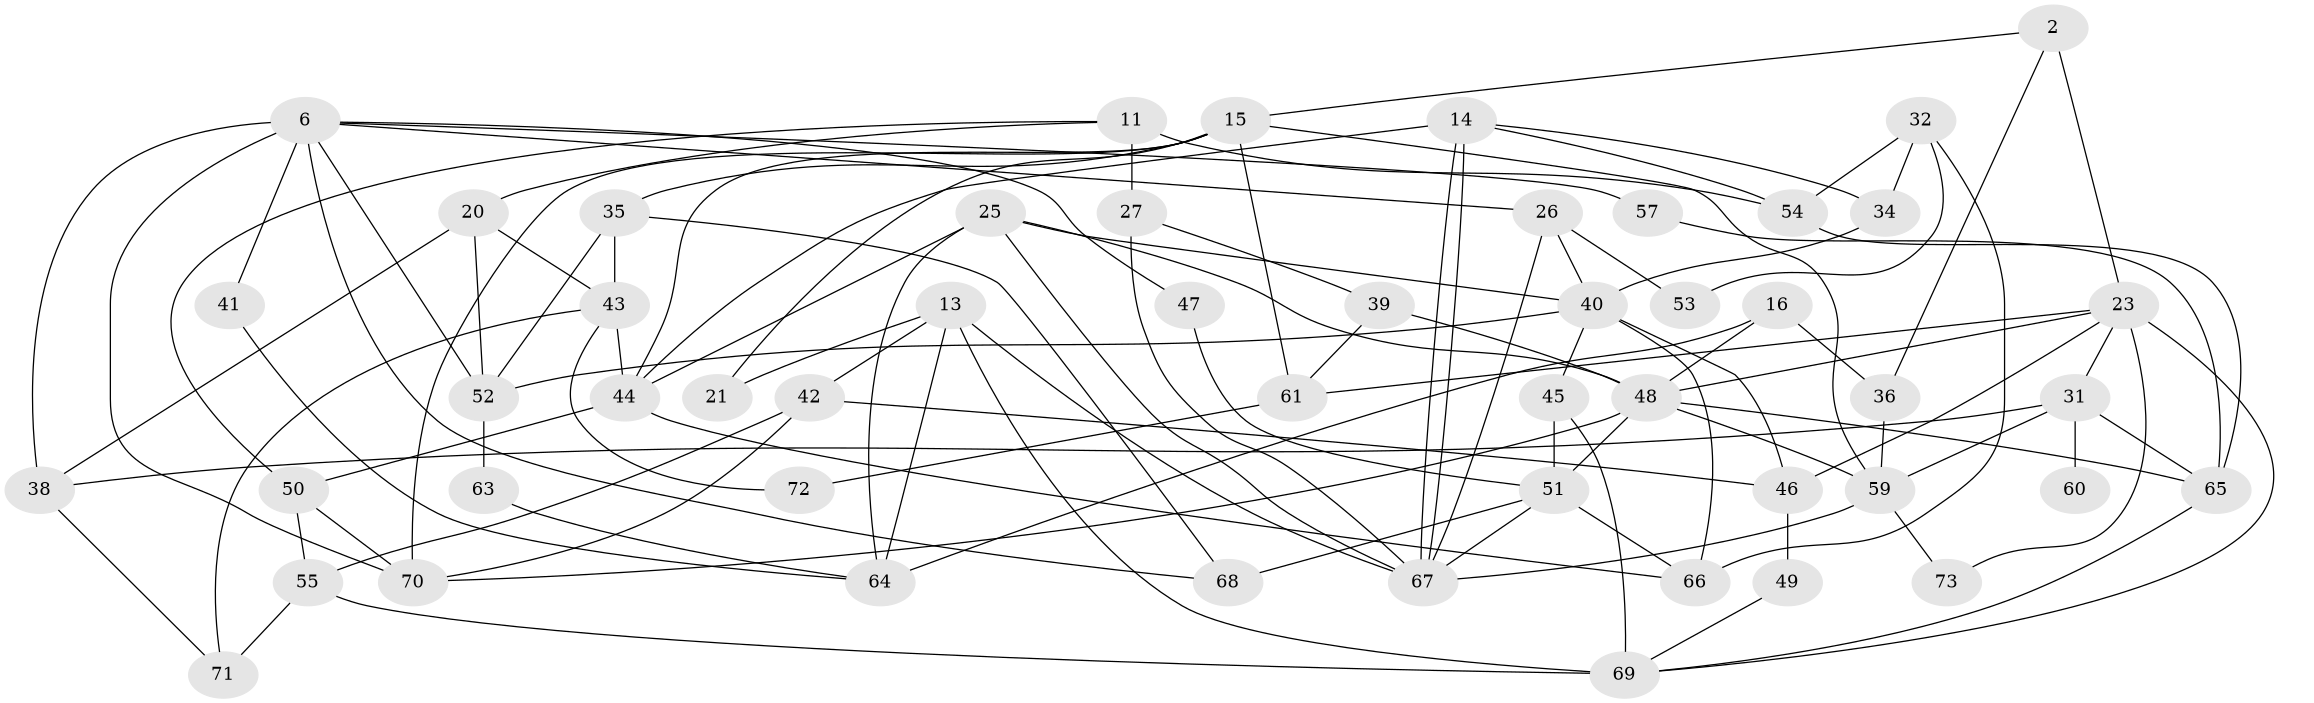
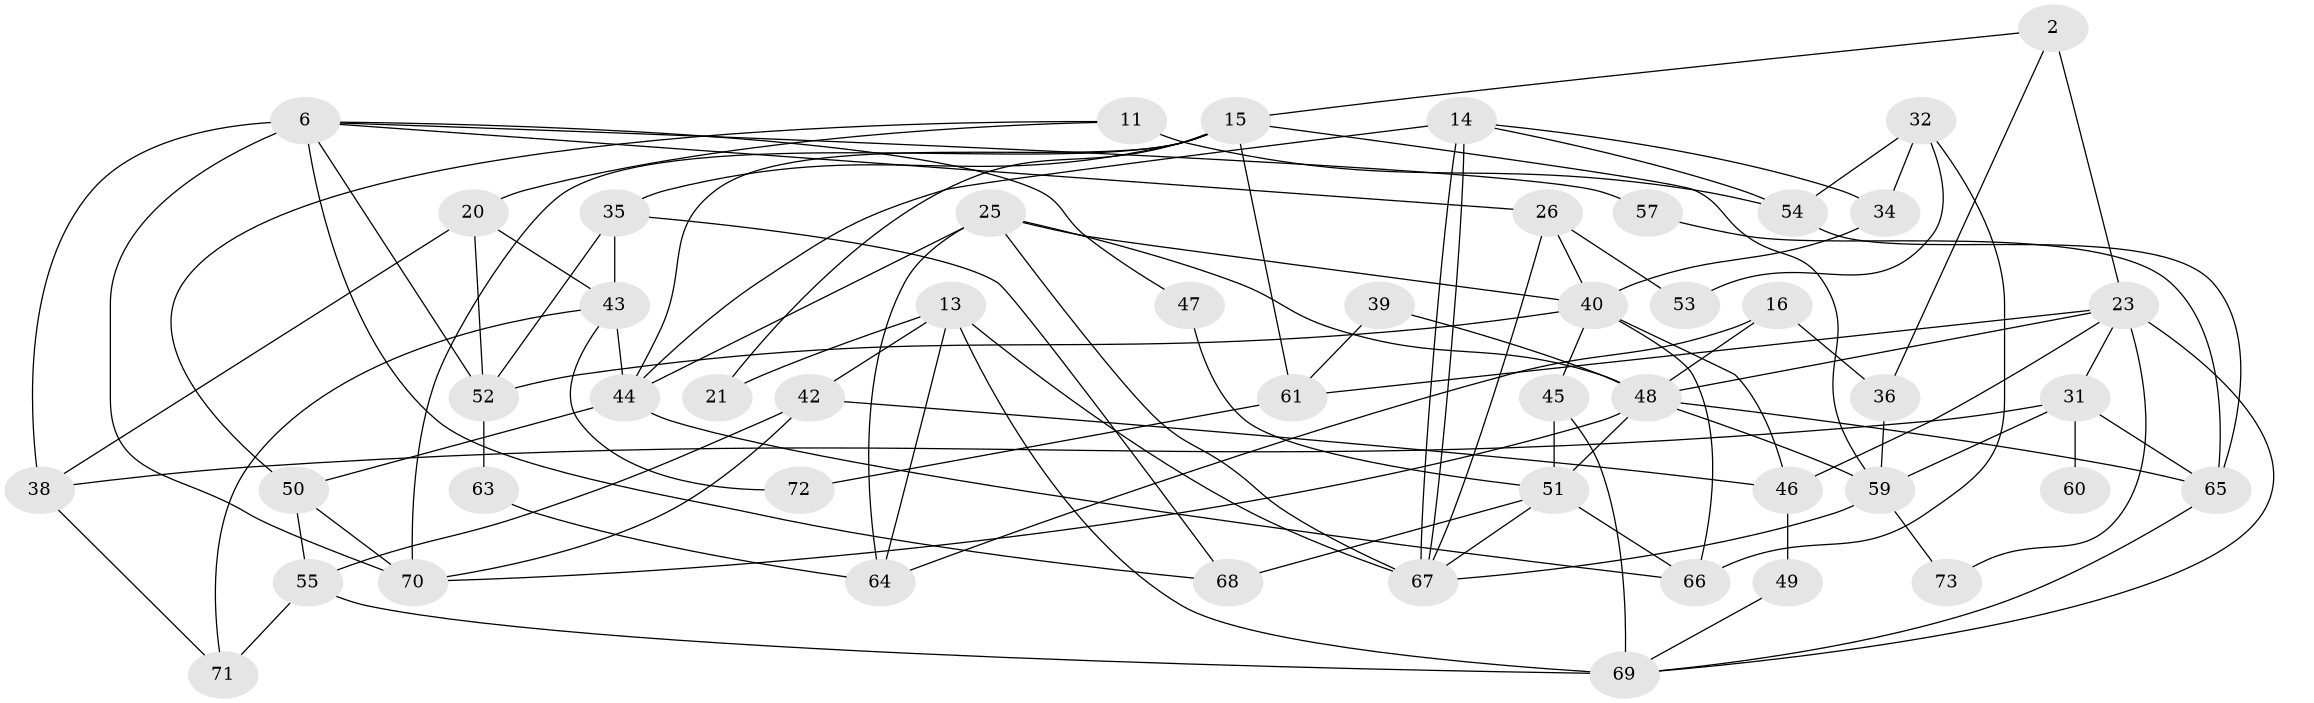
(1132, 213) -> none
(230, 305) -> none
